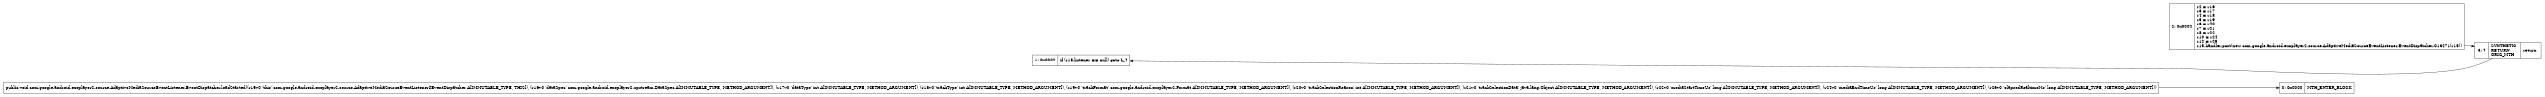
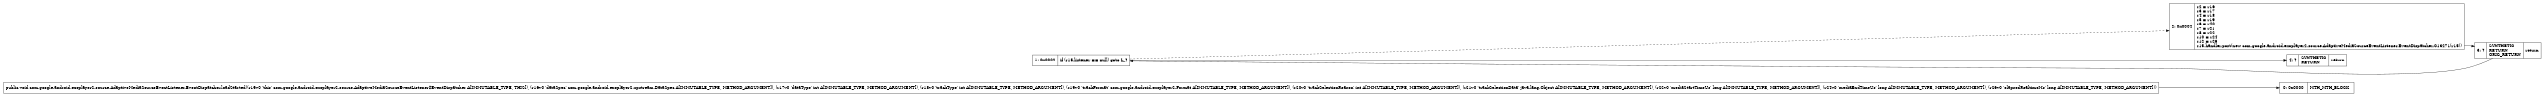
none -> (1648, 45)
(2503, 55) -> (2505, 55)
none -> (2317, 60)
(2329, 88) -> (2329, 88)
